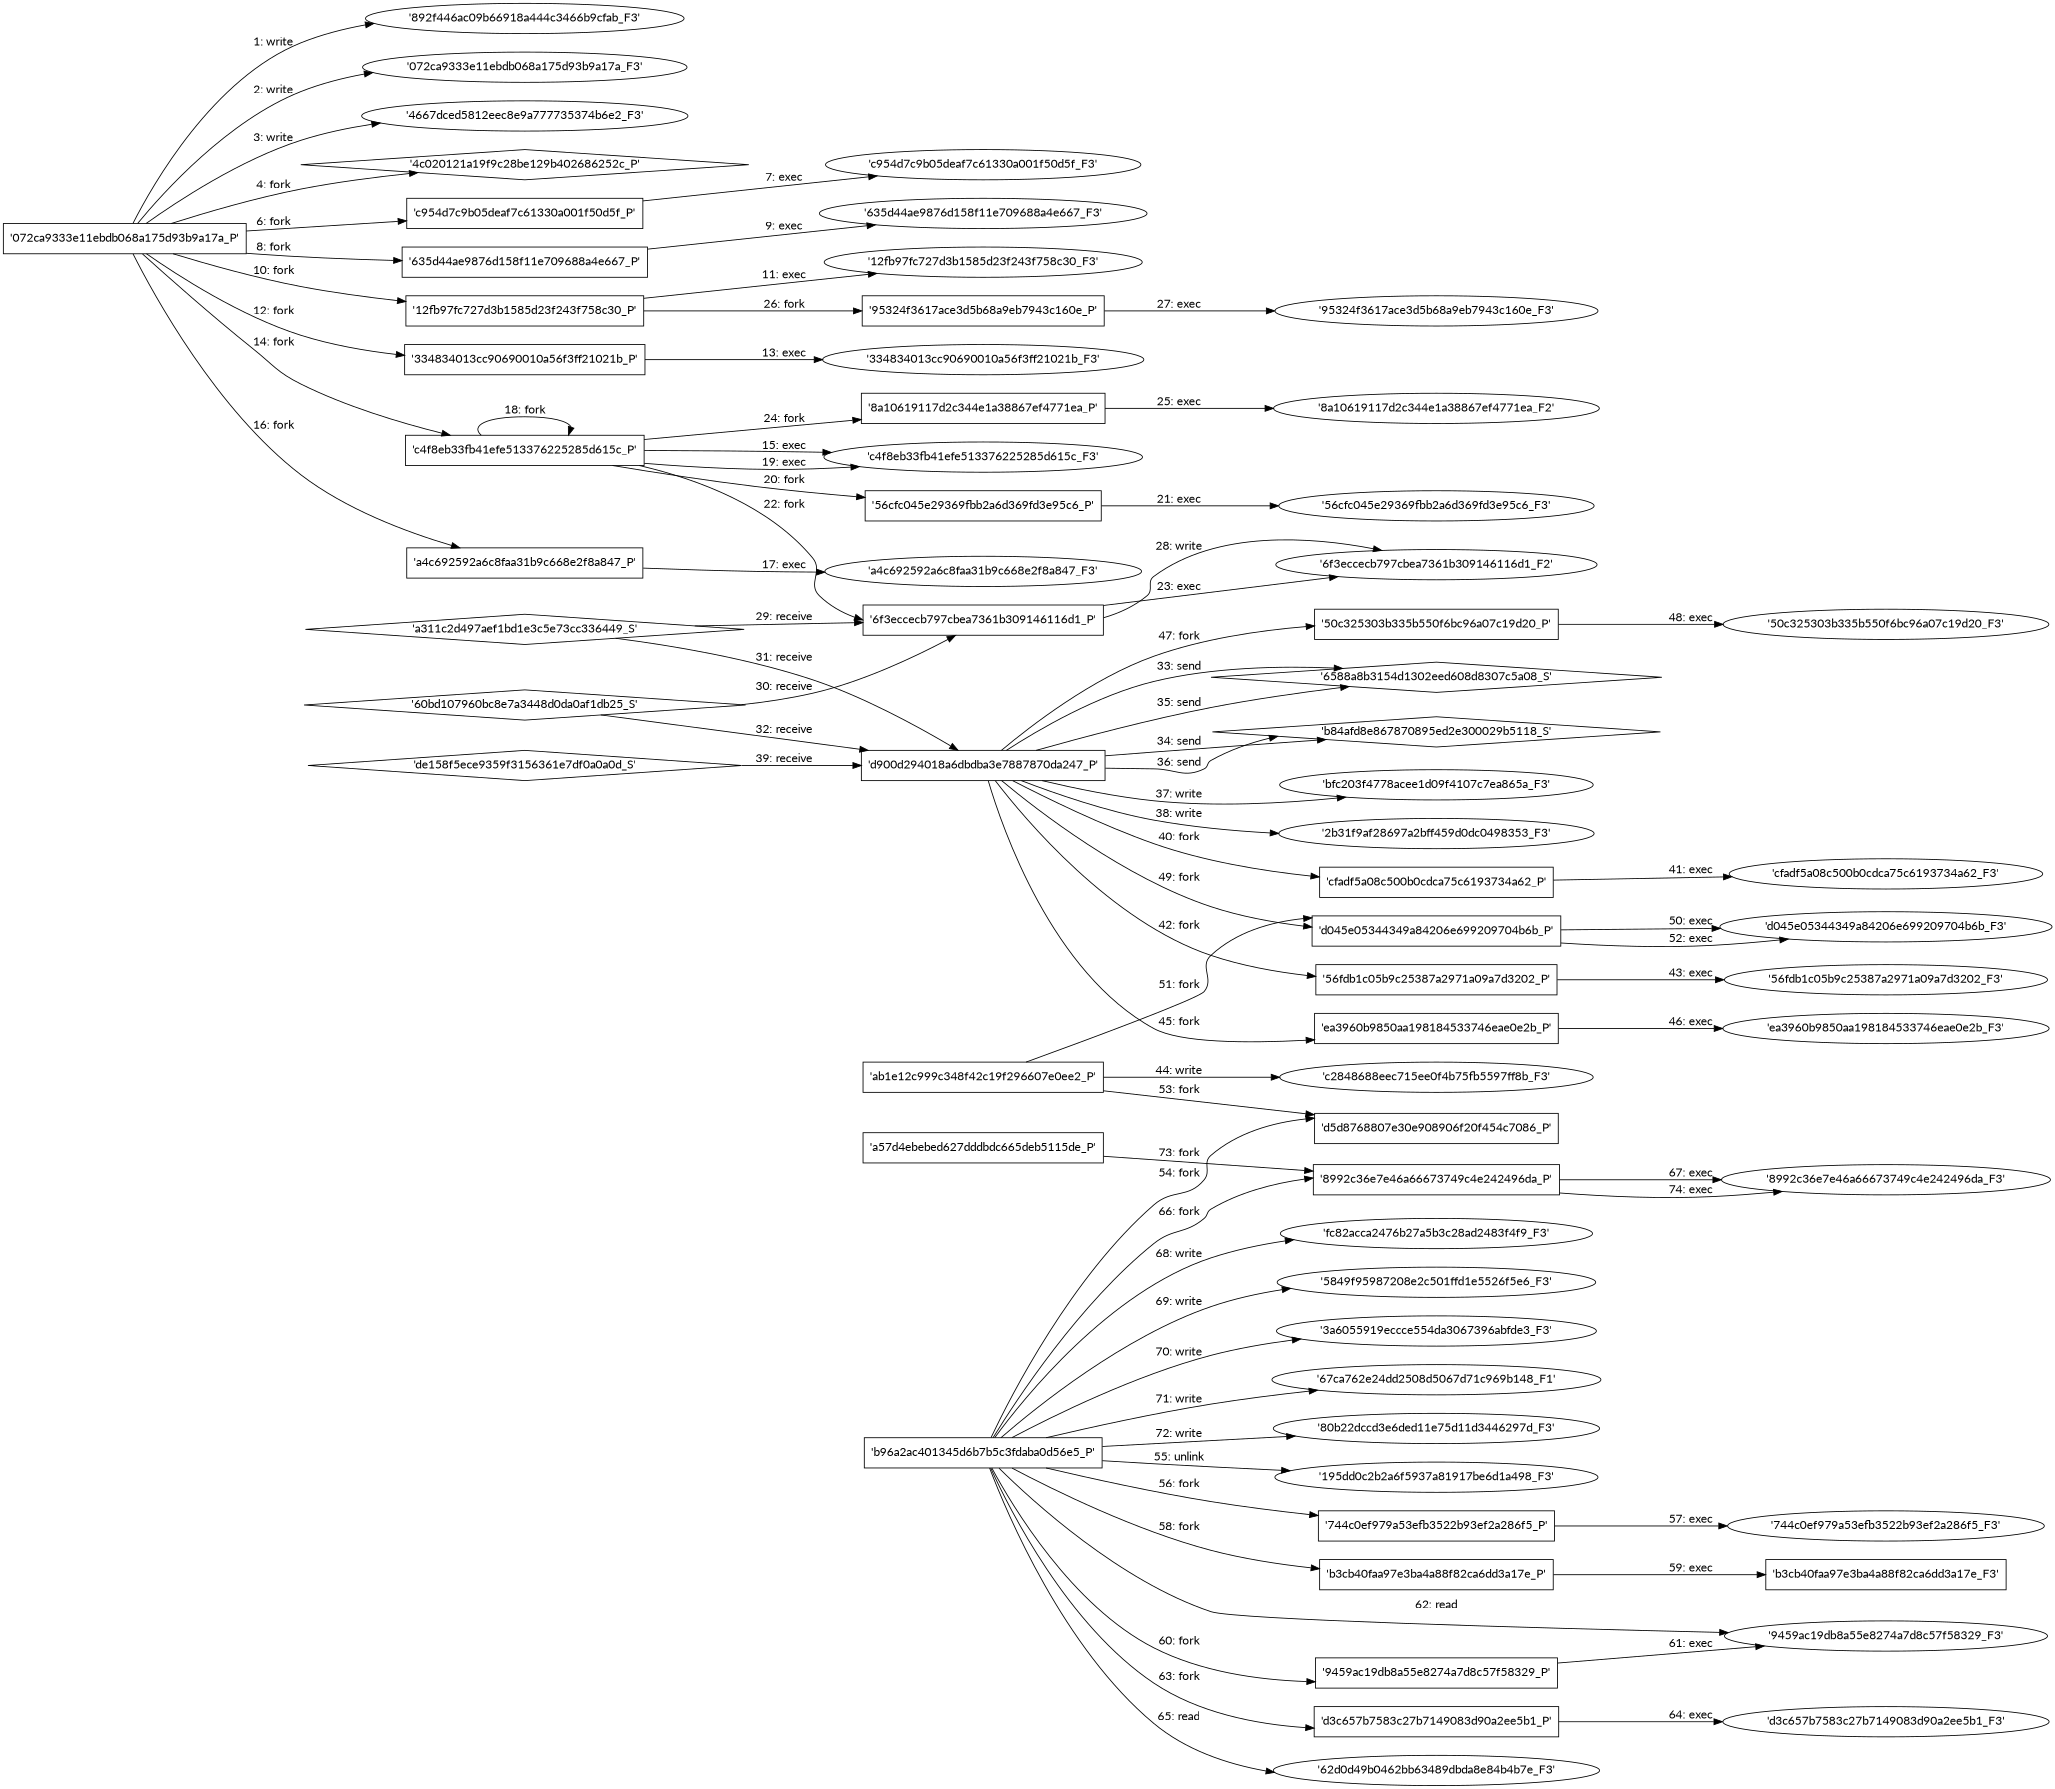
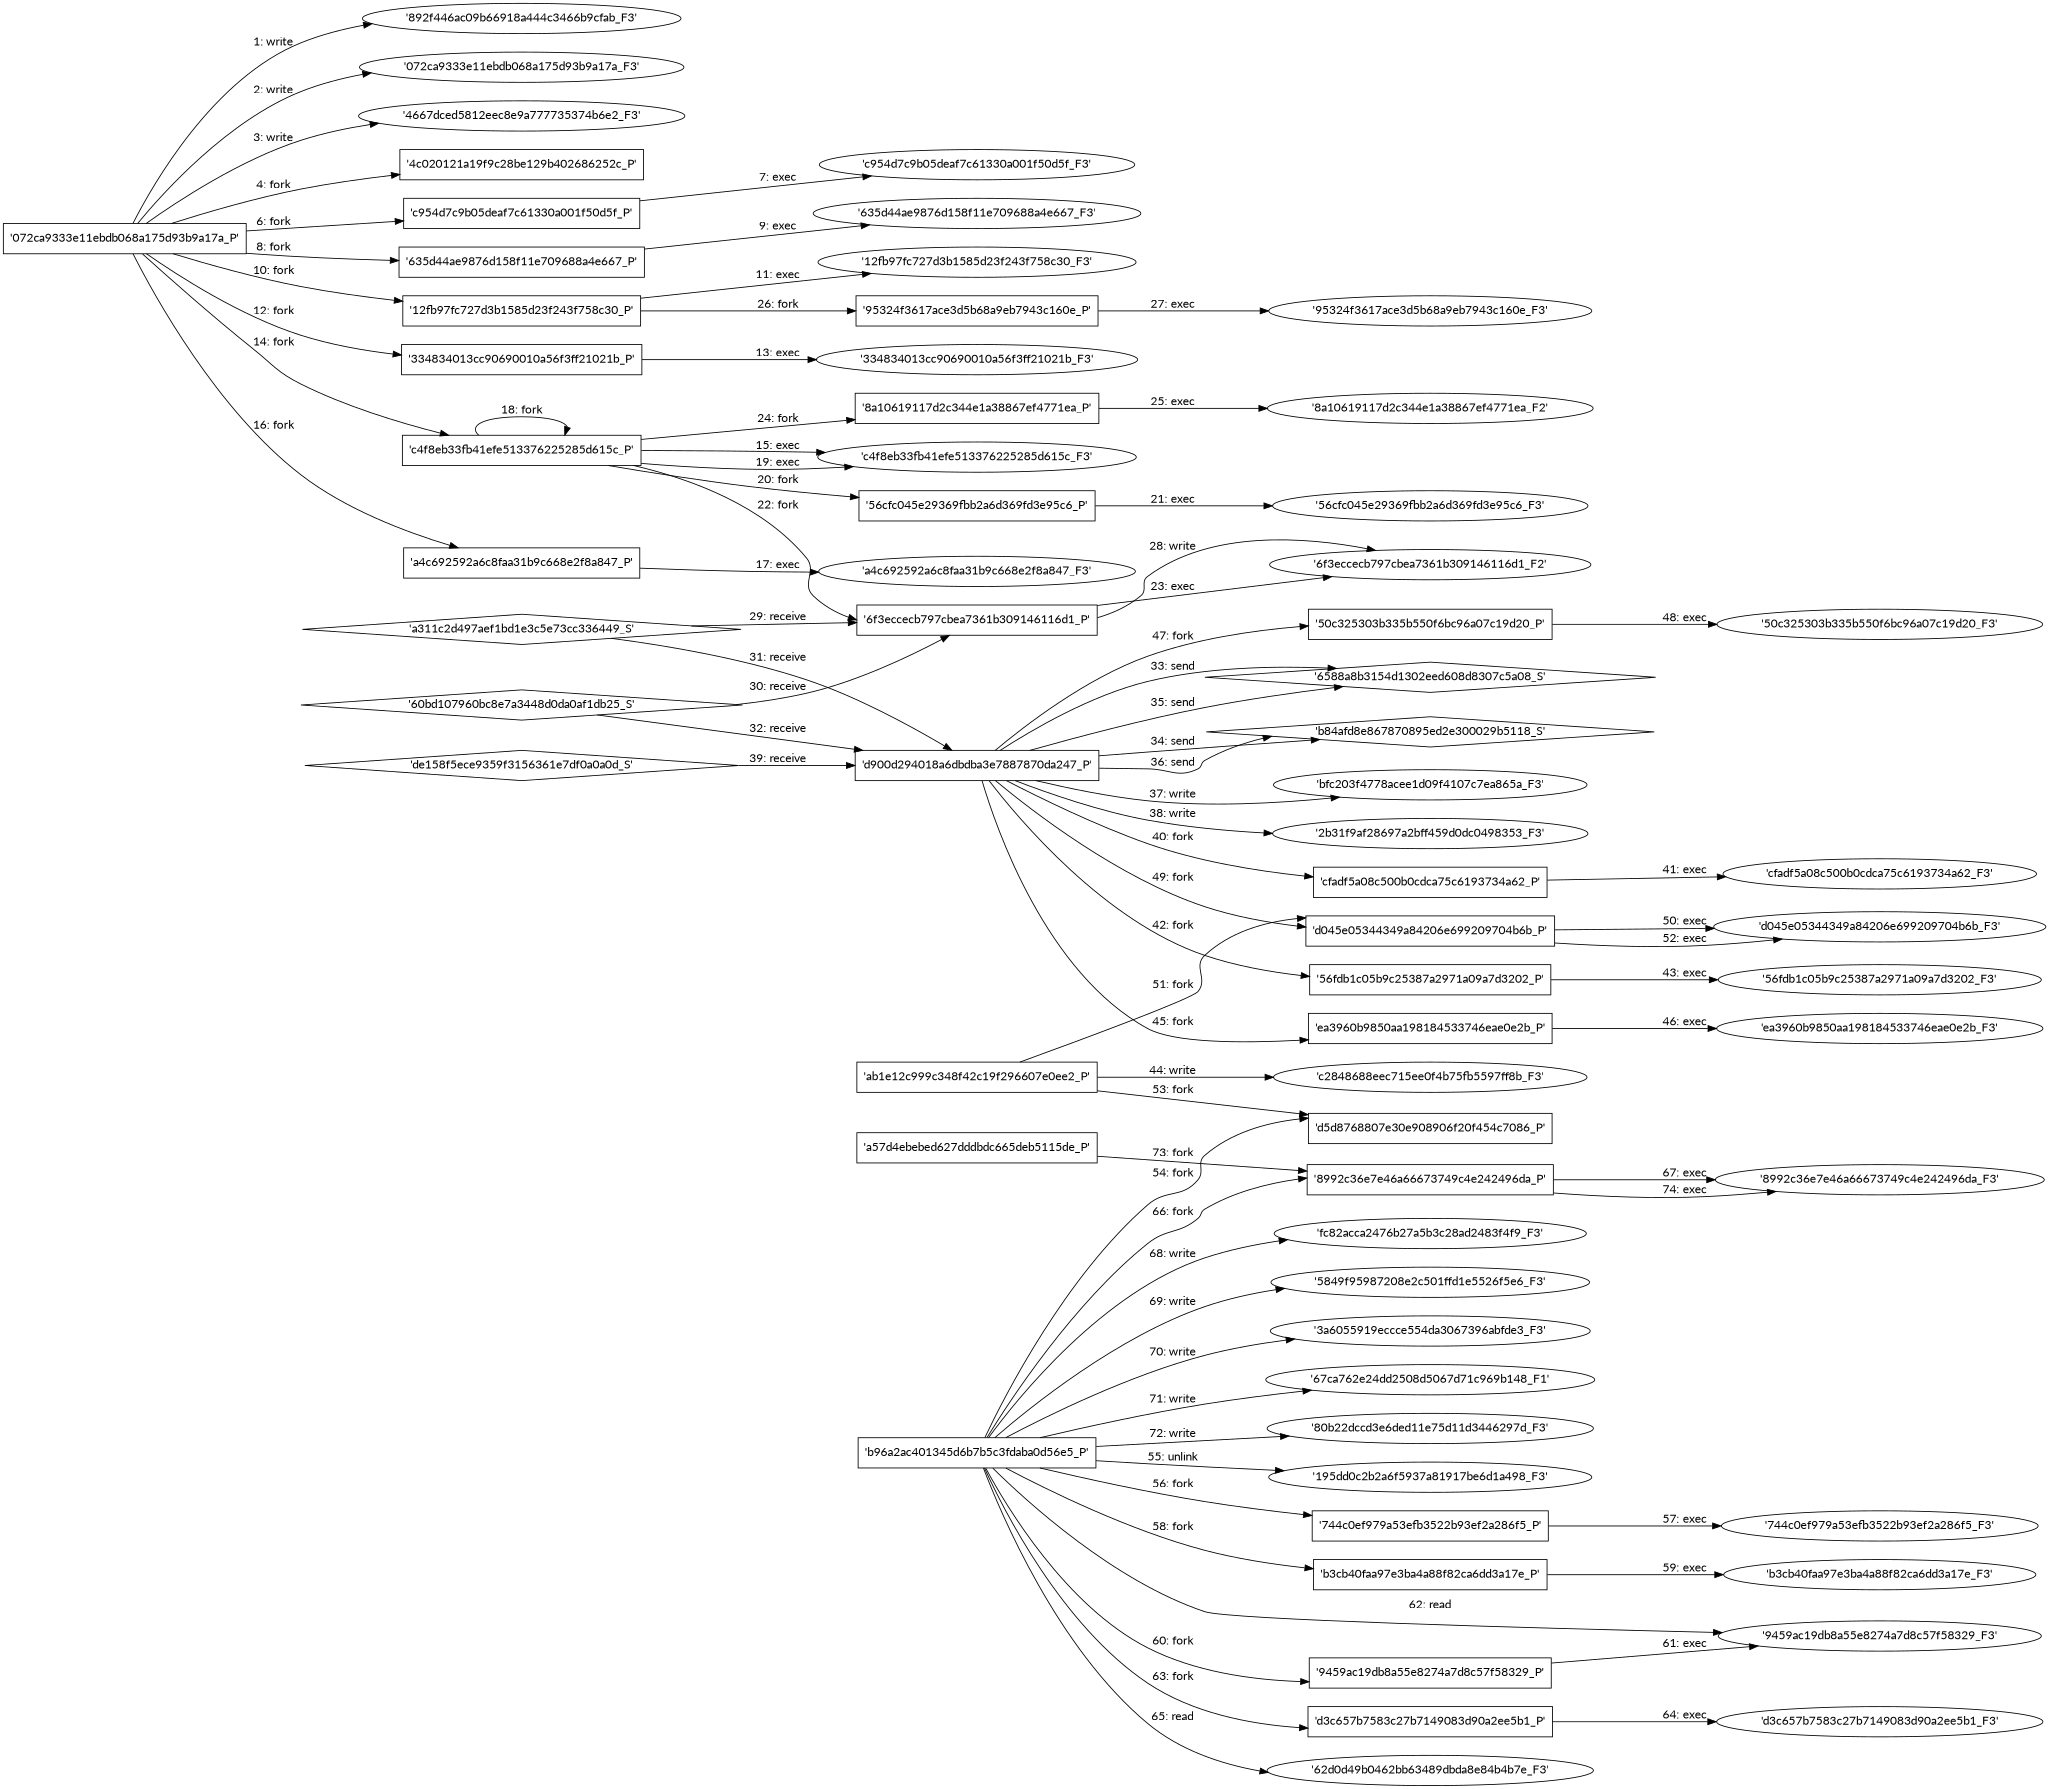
(525, 165) -> (522, 165)
(1886, 1575) -> (1880, 1575)
